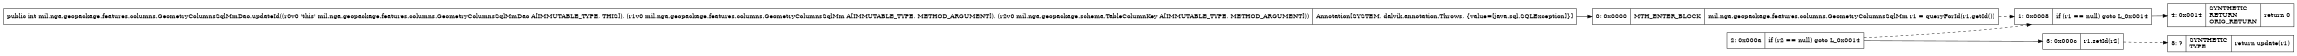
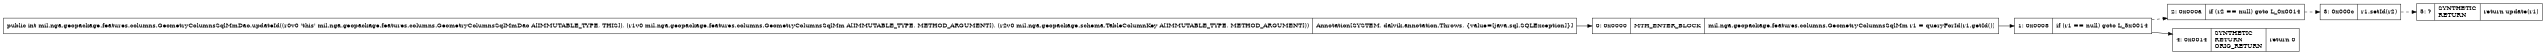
(2102, 16) -> (2102, 26)
(2004, 17) -> (2004, 26)
(1946, 33) -> (2157, 19)
(1951, 41) -> (2310, 12)
(2198, 47) -> (2452, 15)
